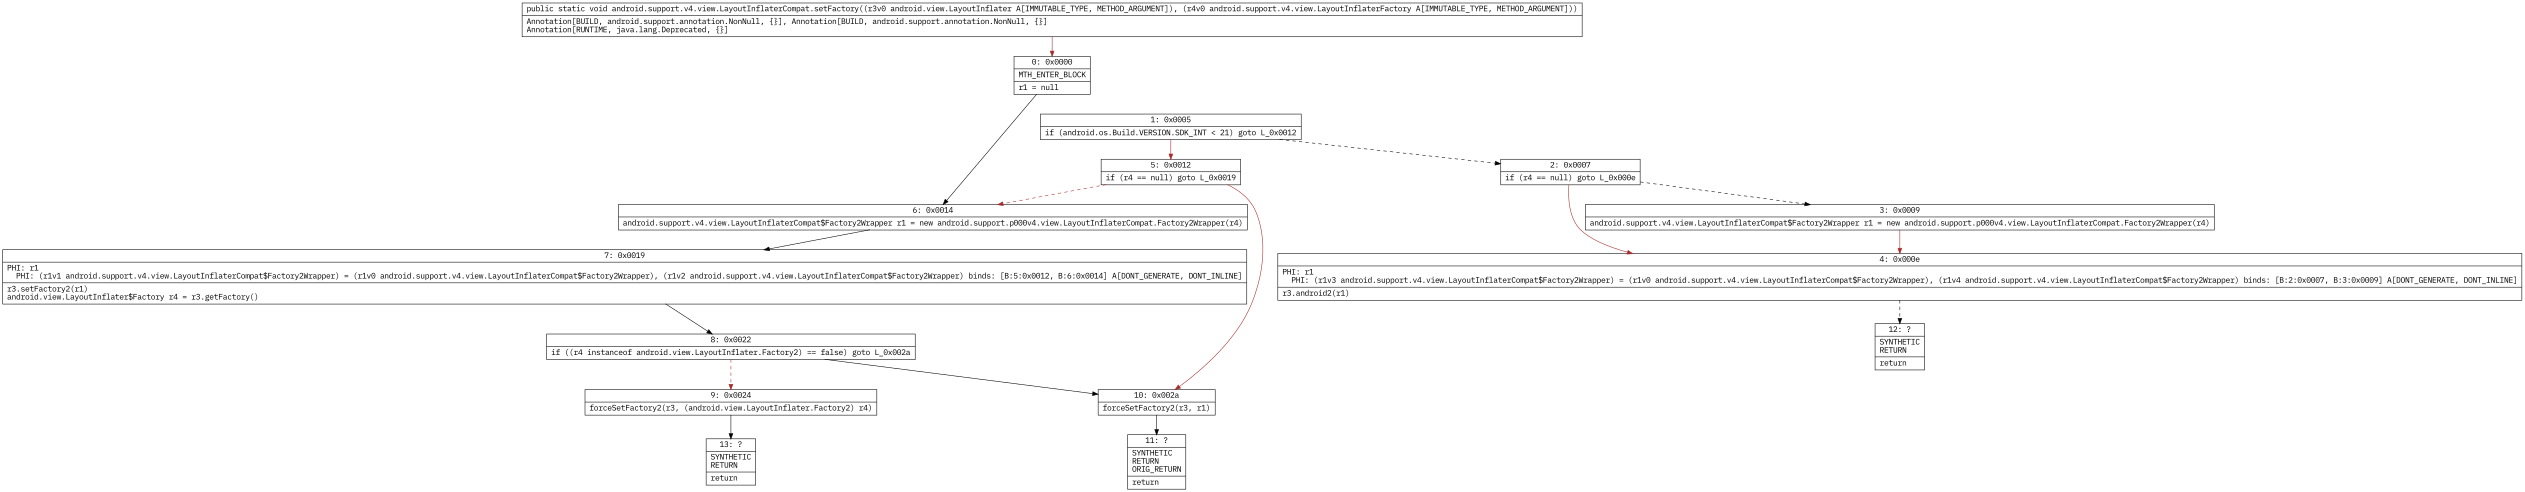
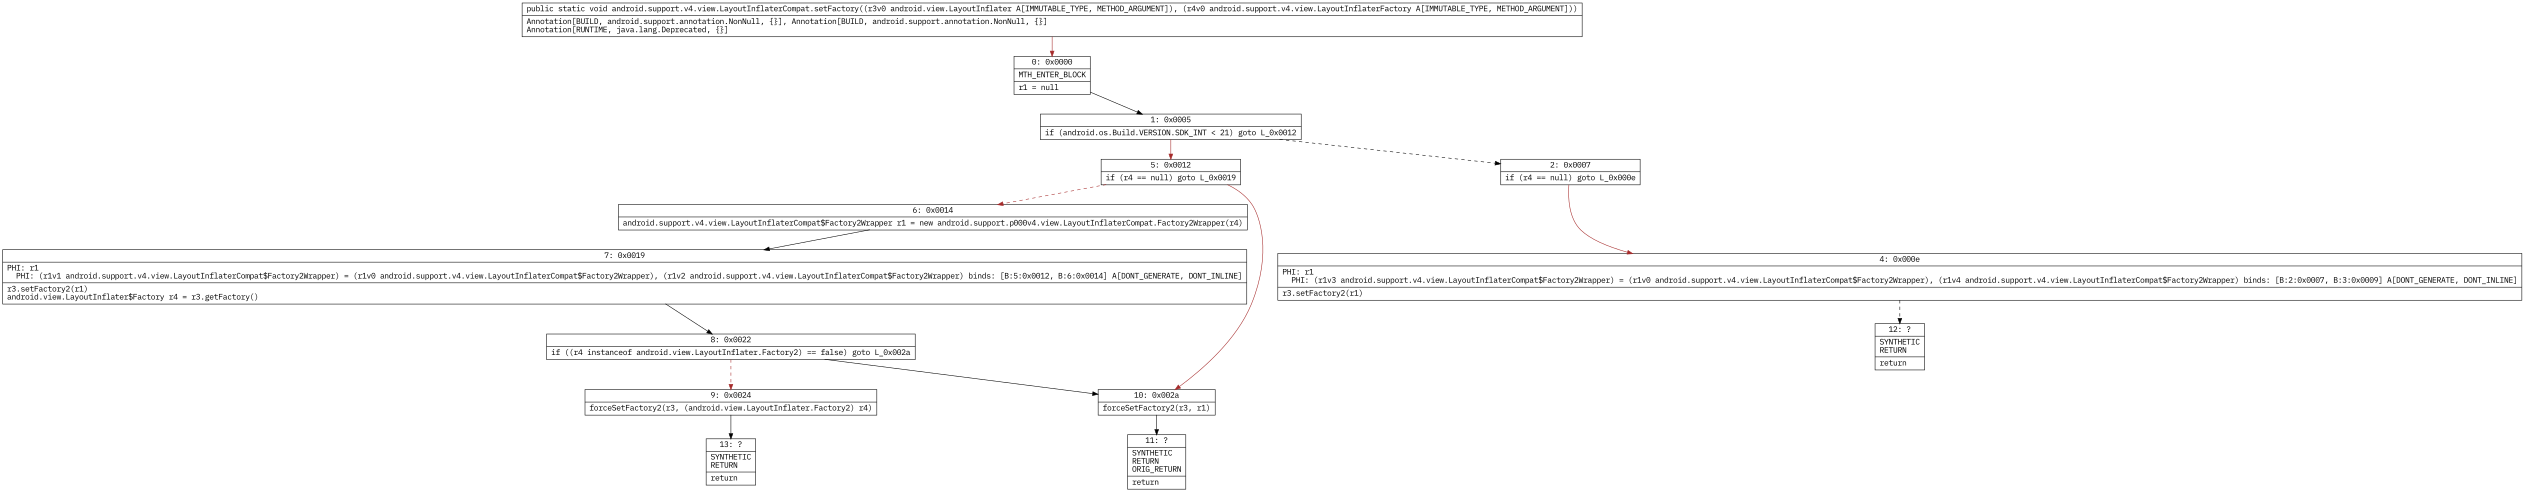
(992, 147) -> (1114, 102)
(1900, 217) -> none
(1316, 293) -> (1323, 293)
